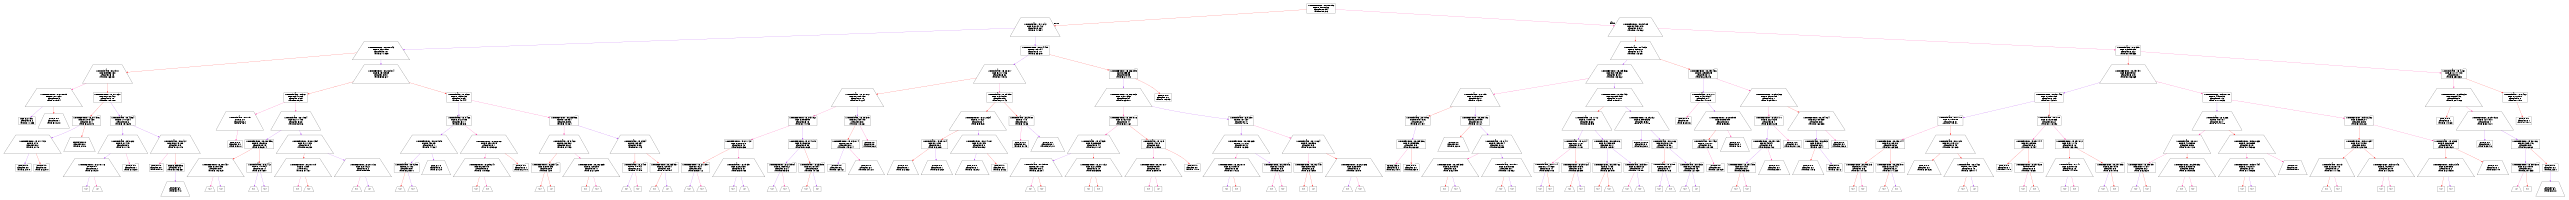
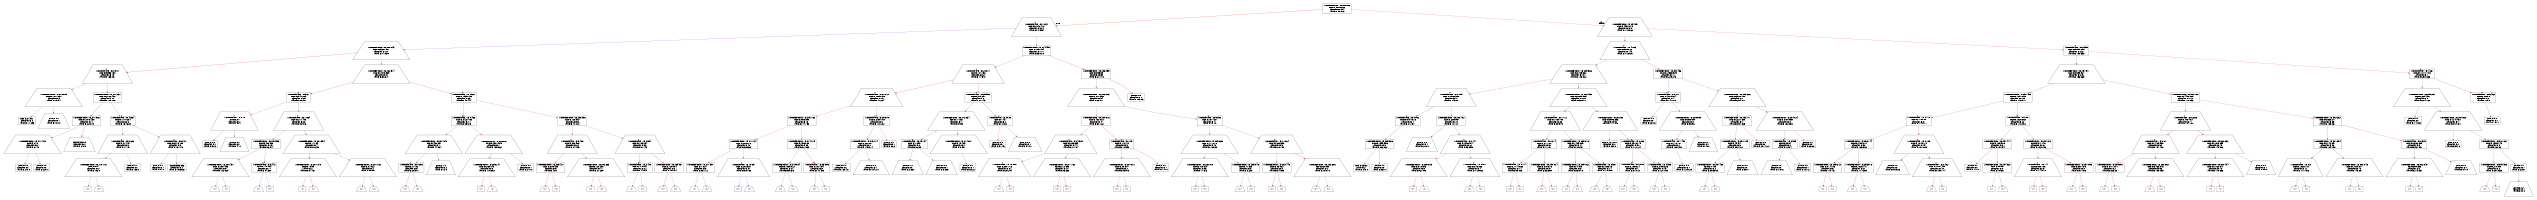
(972, 168) -> none
(1393, 168) -> (1361, 168)
(175, 176) -> (235, 133)
